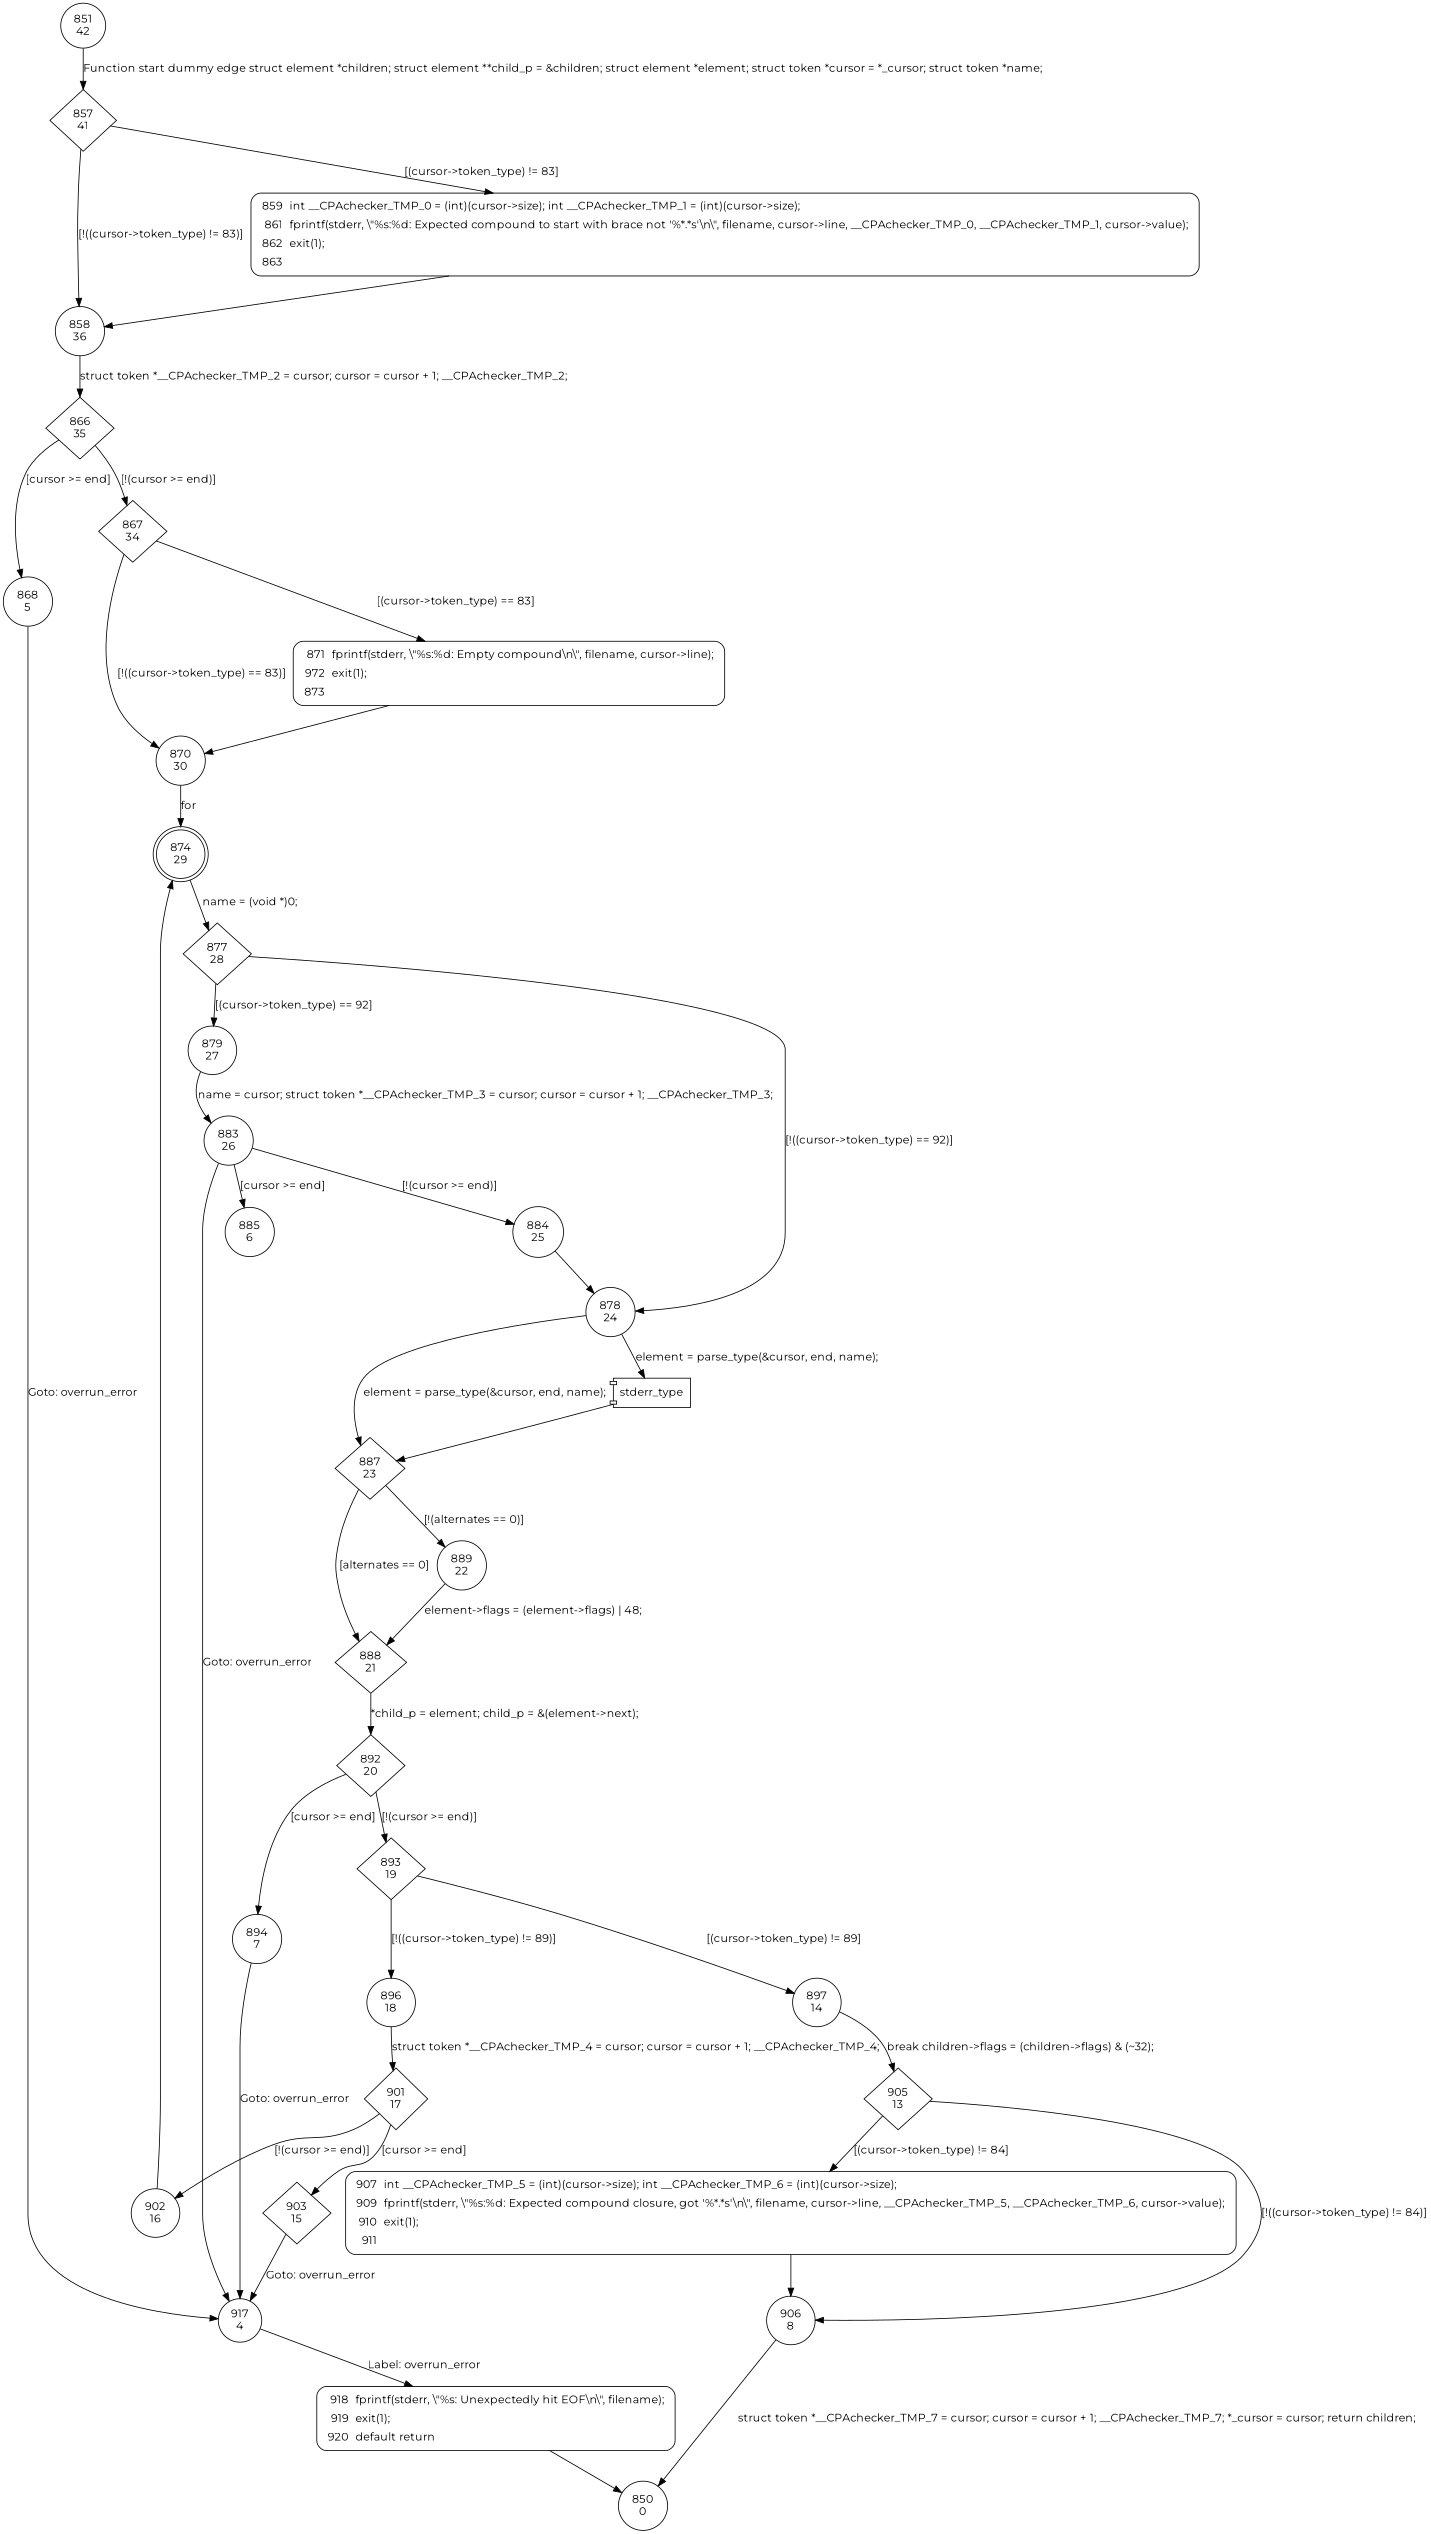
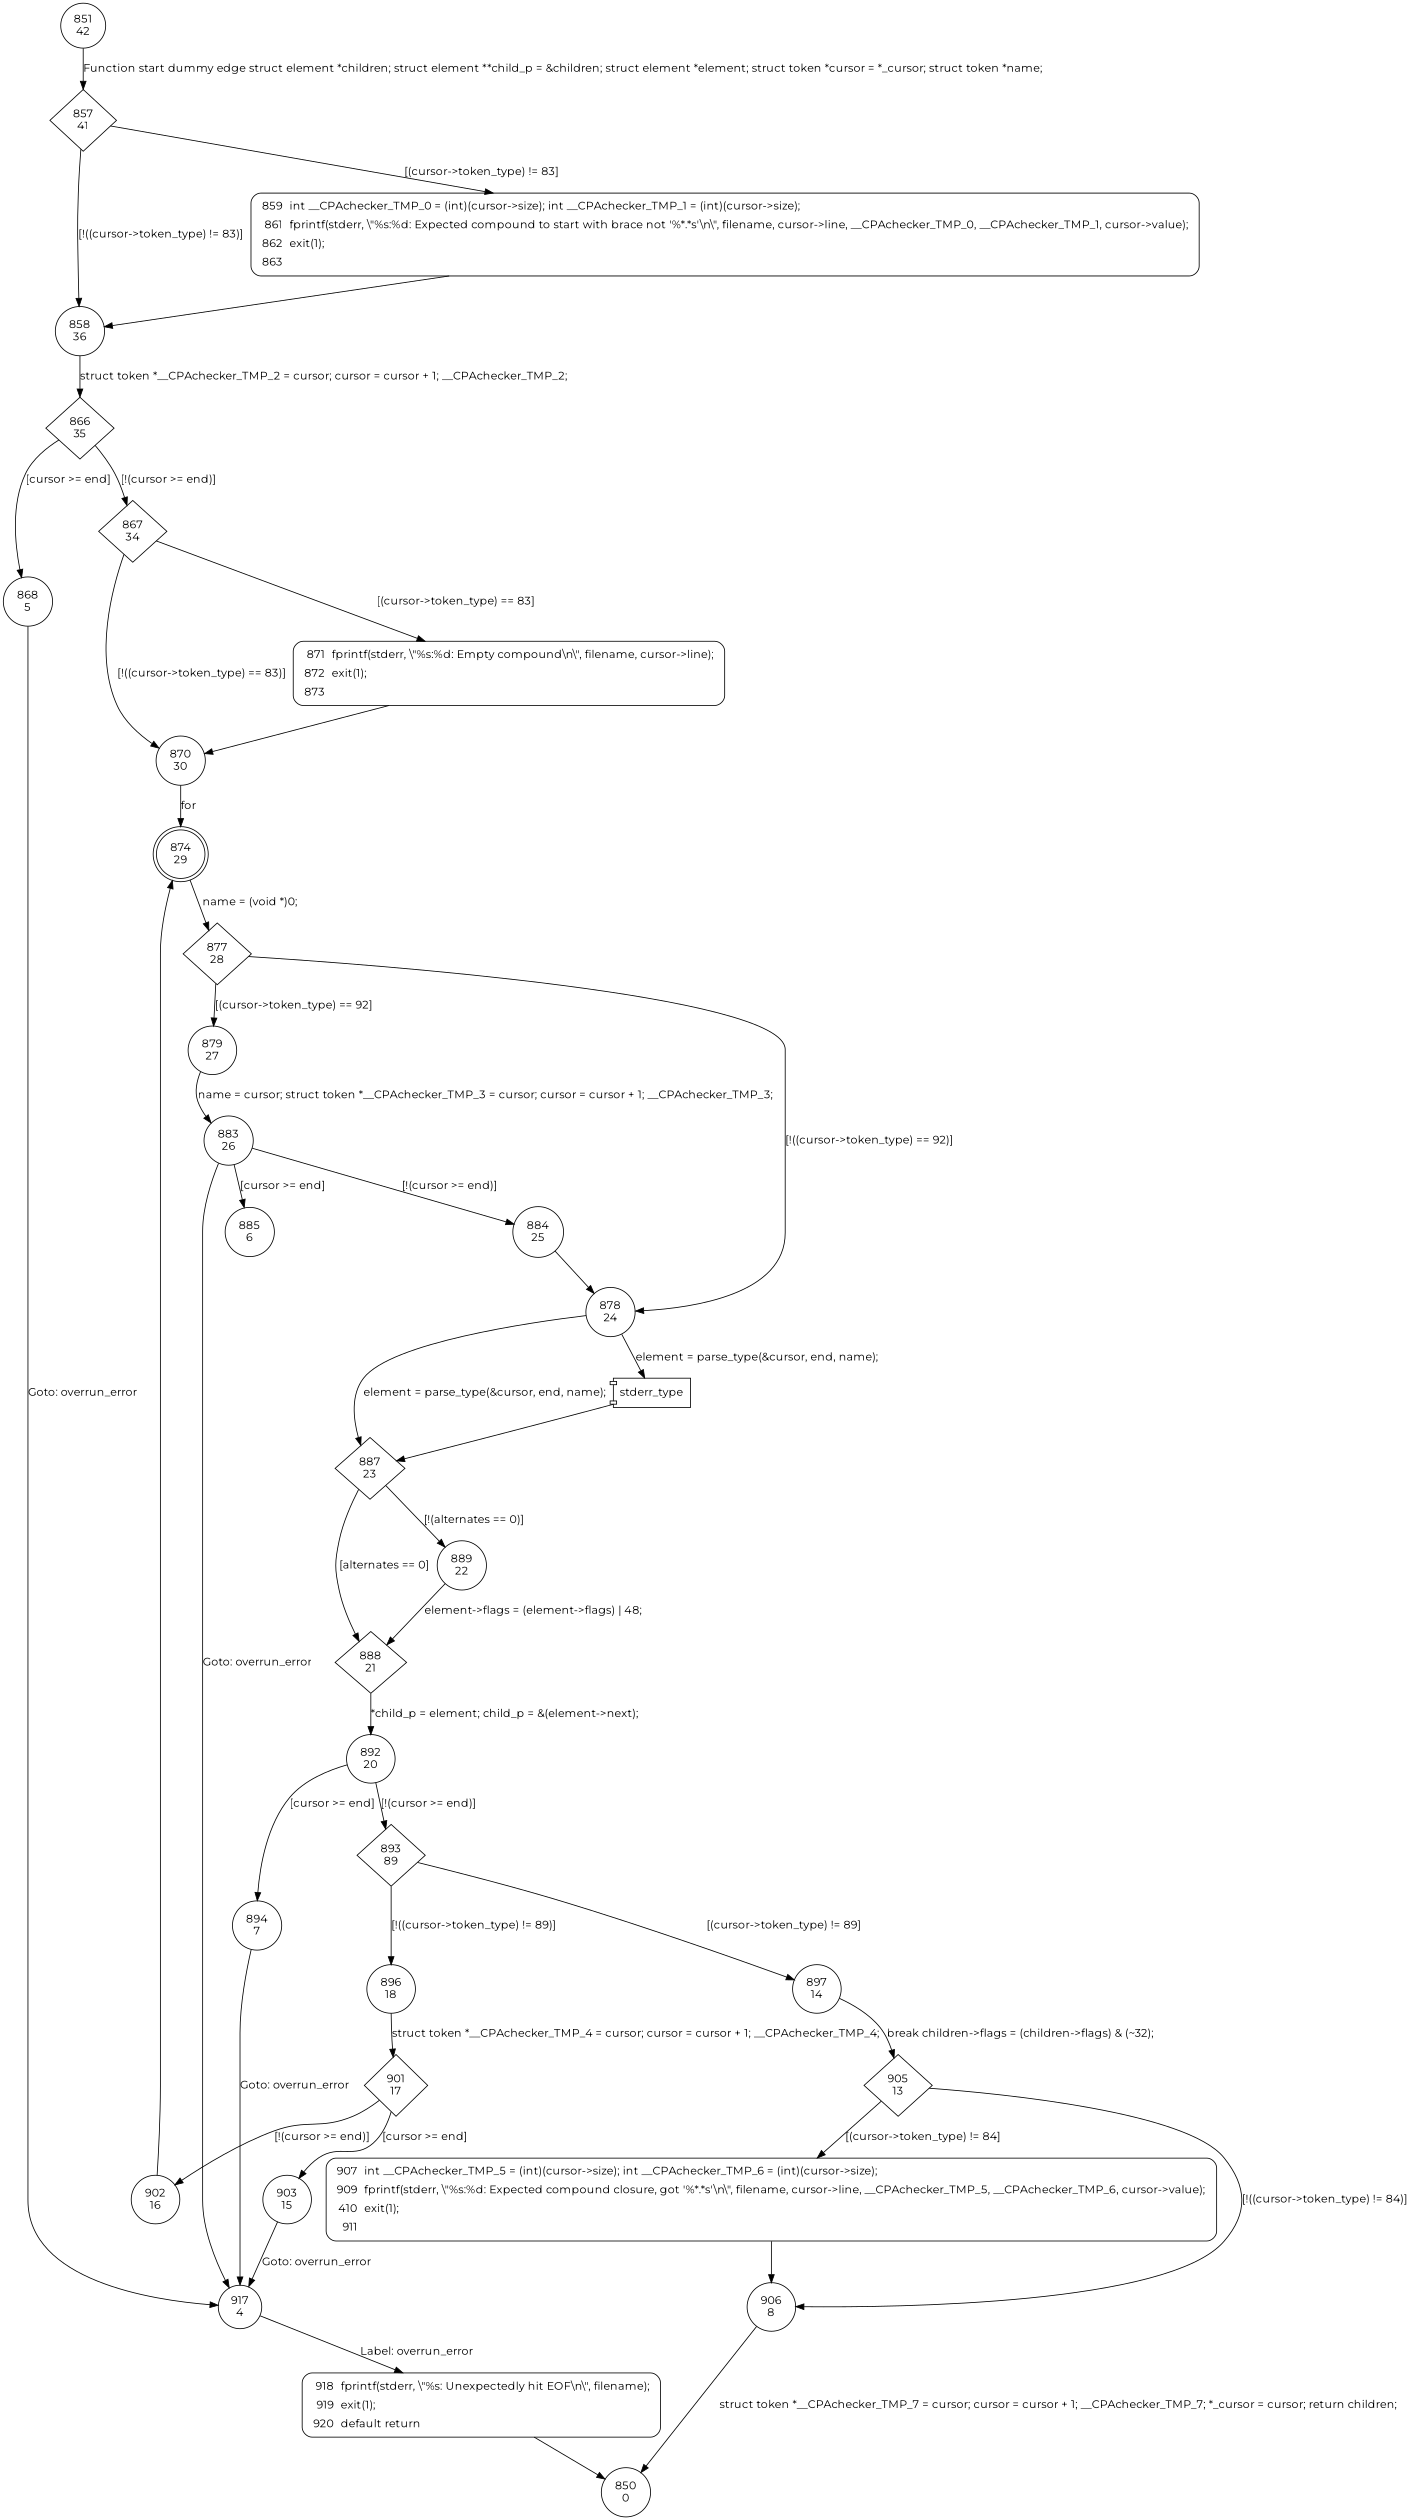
(315, 673) -> (315, 673)
(371, 1766) -> (371, 1759)
(391, 1869) -> (391, 1855)
(297, 2213) -> (287, 2200)
(368, 2222) -> (348, 2209)
